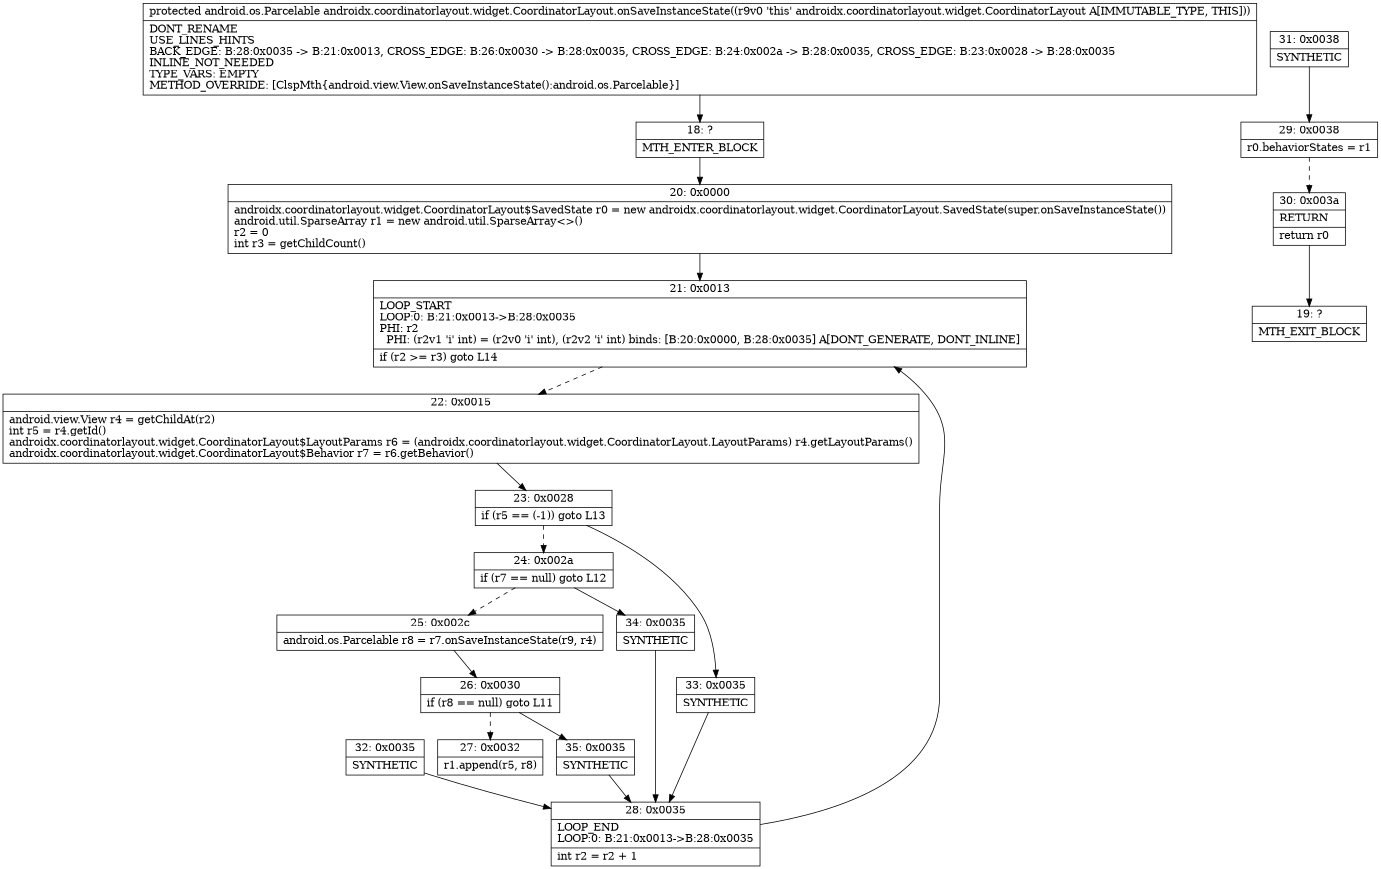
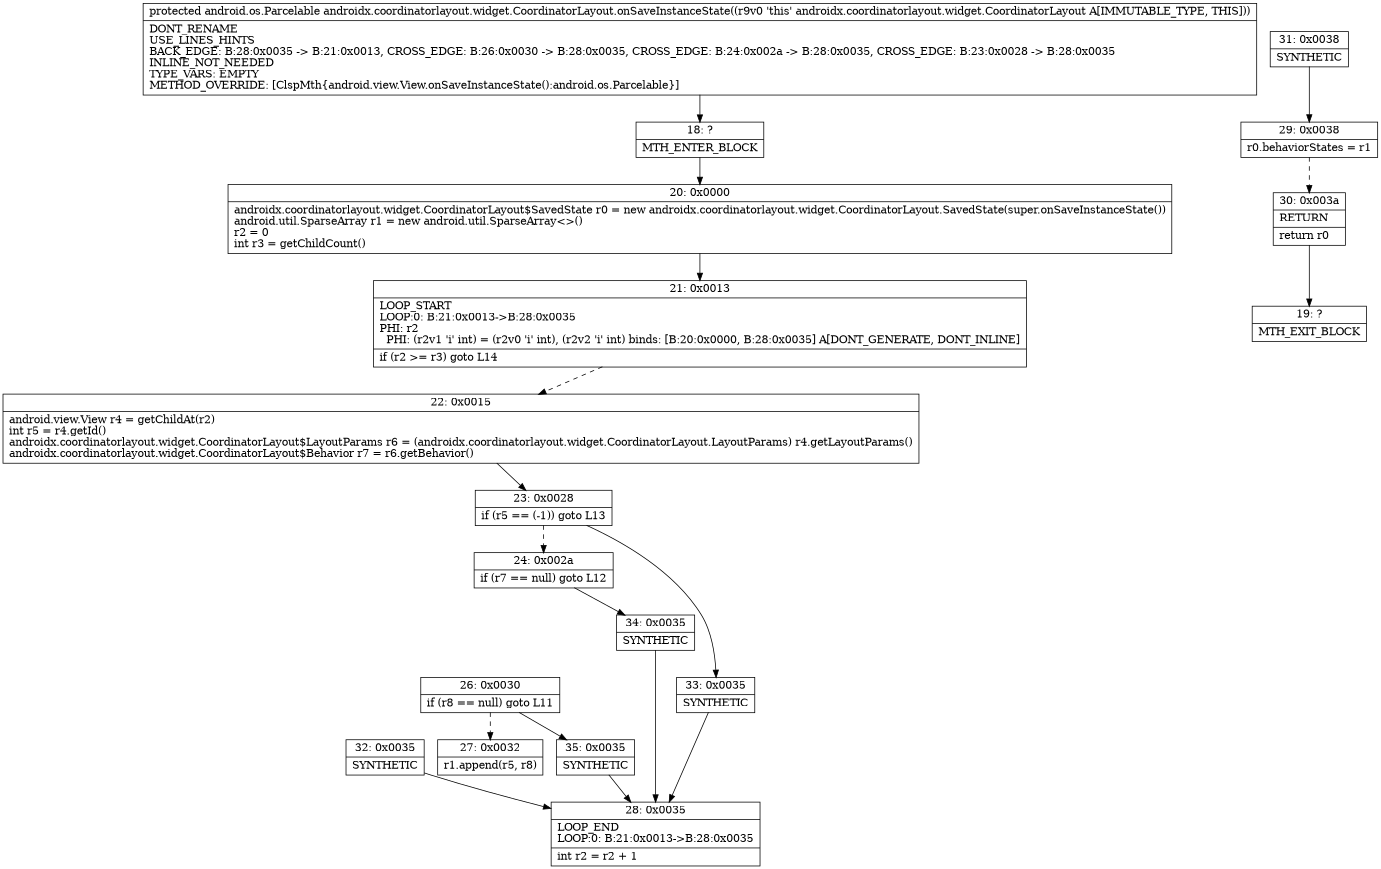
(440, 633) -> none
(940, 646) -> none
